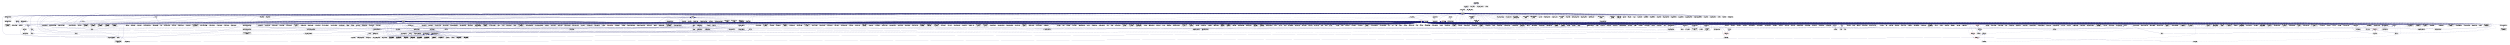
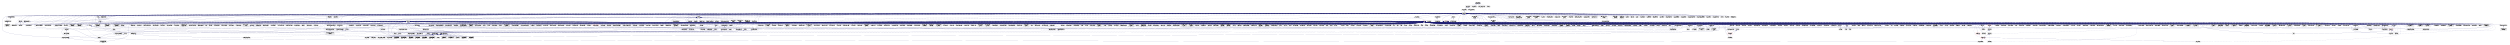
none -> (104, 17)
